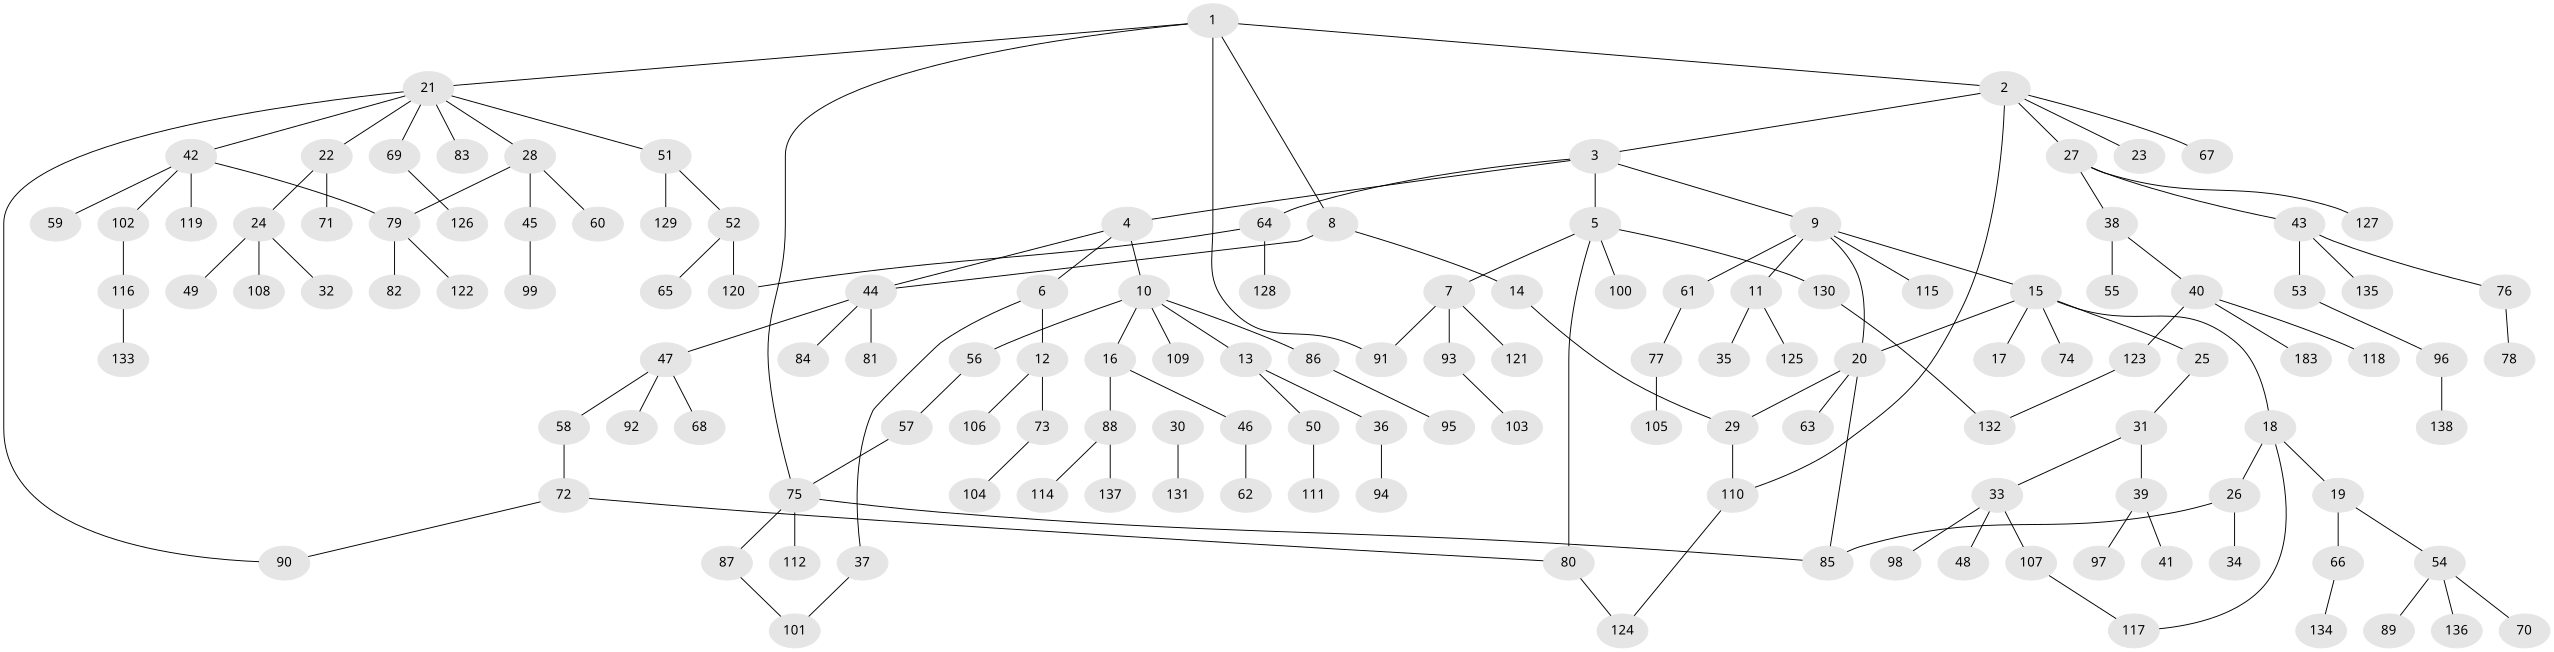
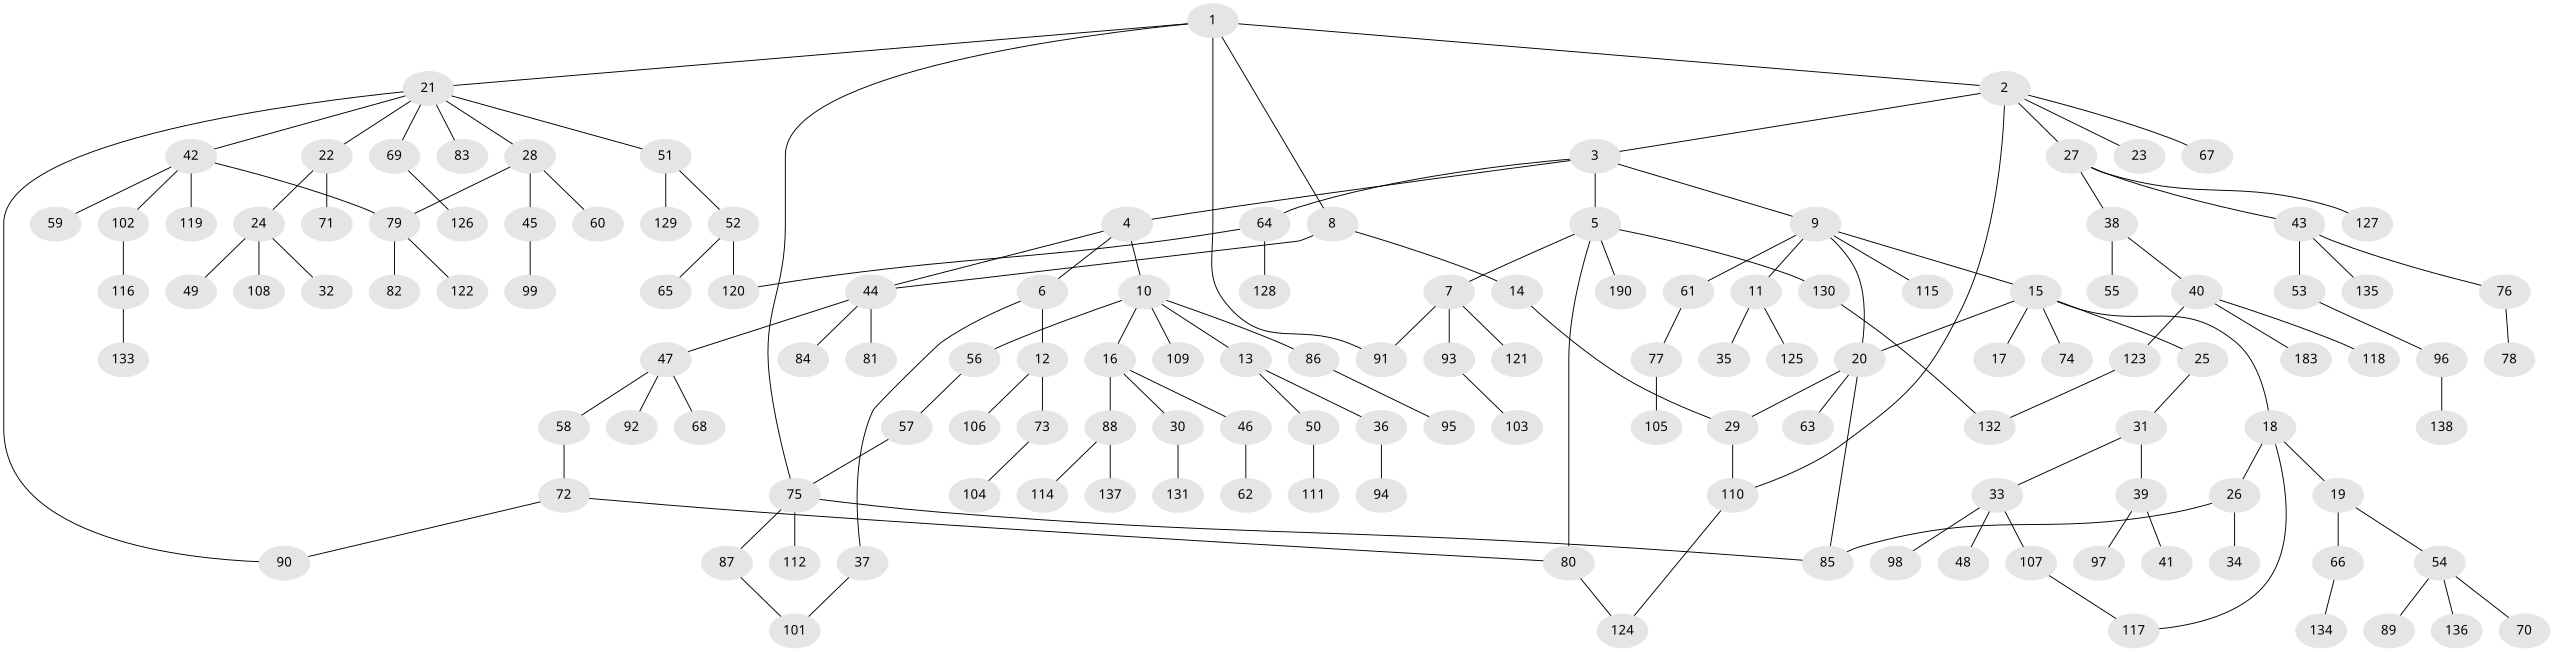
(1621, 292) -> (1621, 292)
none -> (1144, 394)
